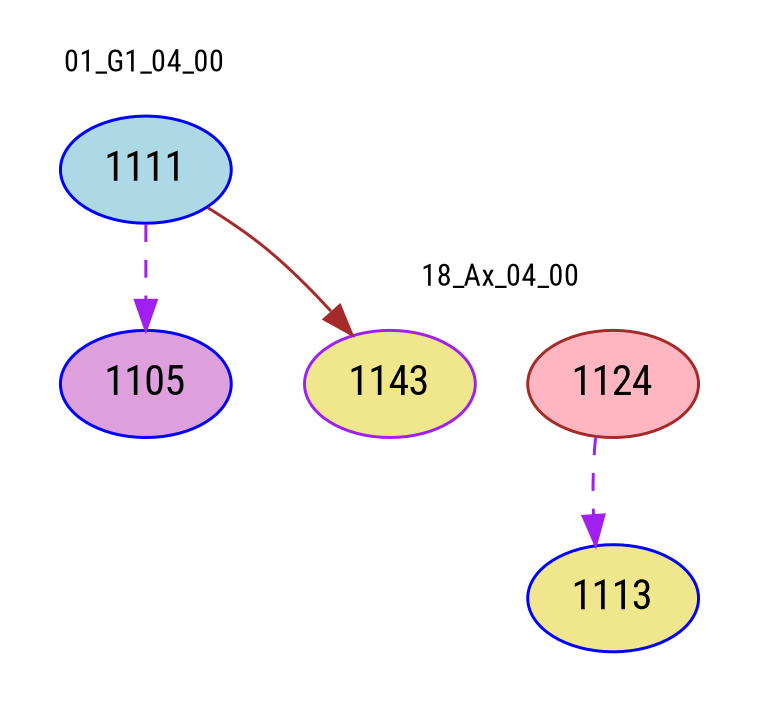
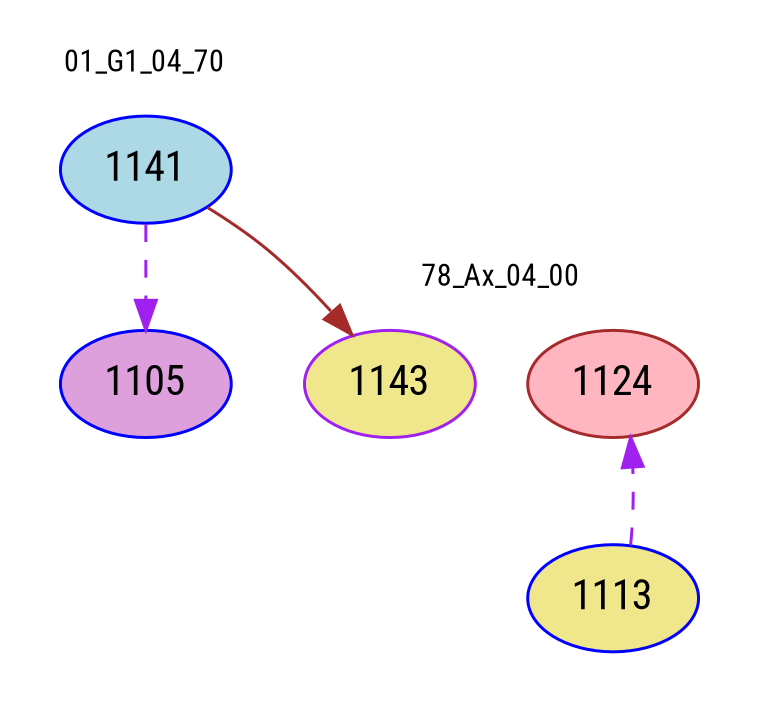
(146, 64) -> (146, 64)
(146, 170) -> (146, 170)
(502, 278) -> (502, 278)
(593, 476) -> (633, 507)
